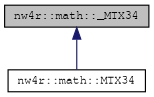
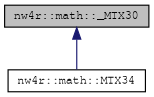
(77, 16) -> (77, 16)
